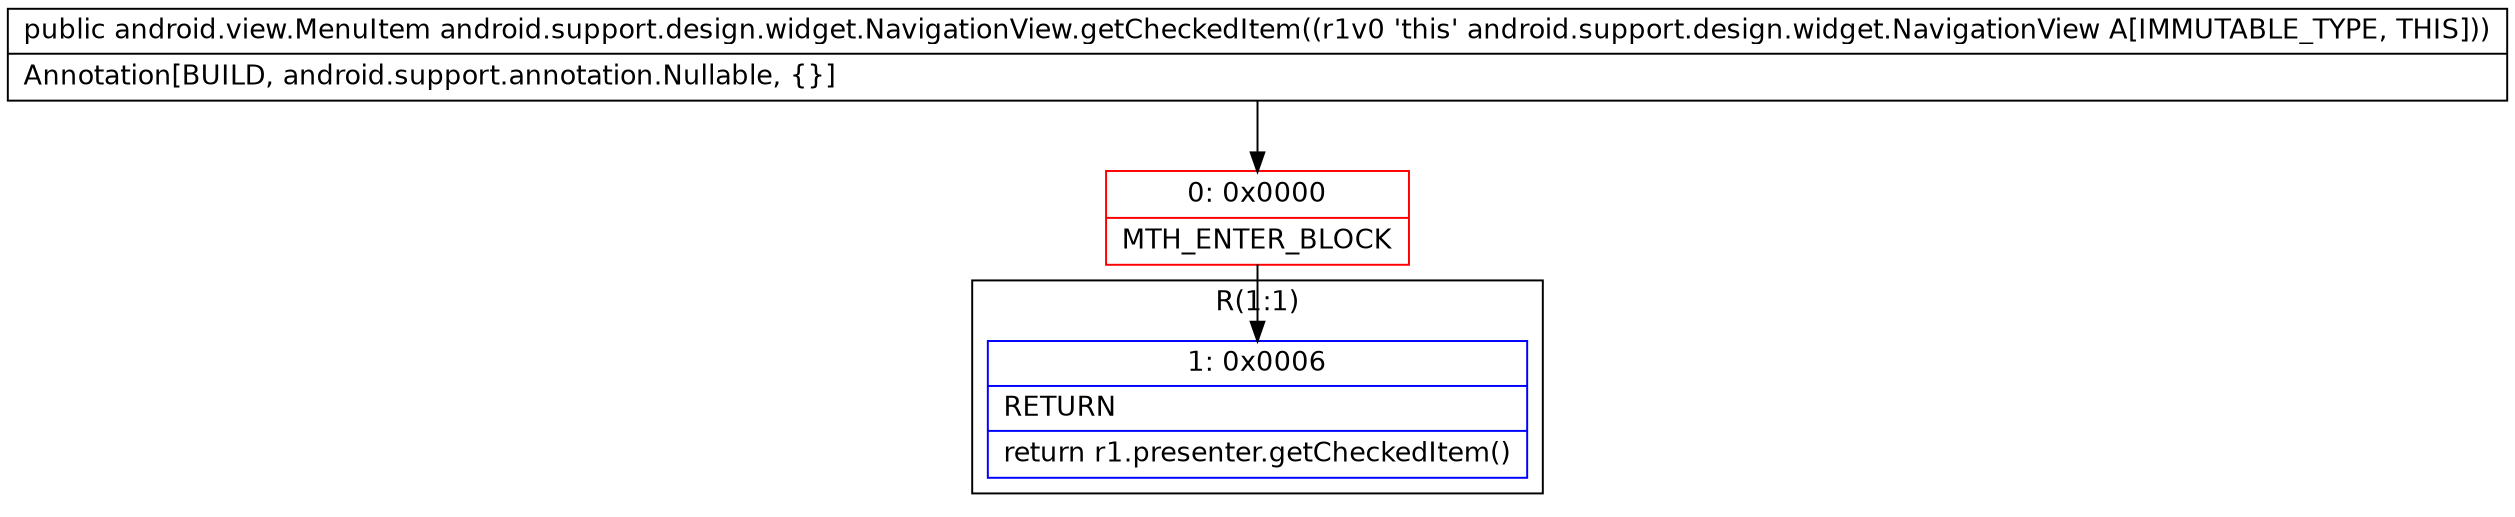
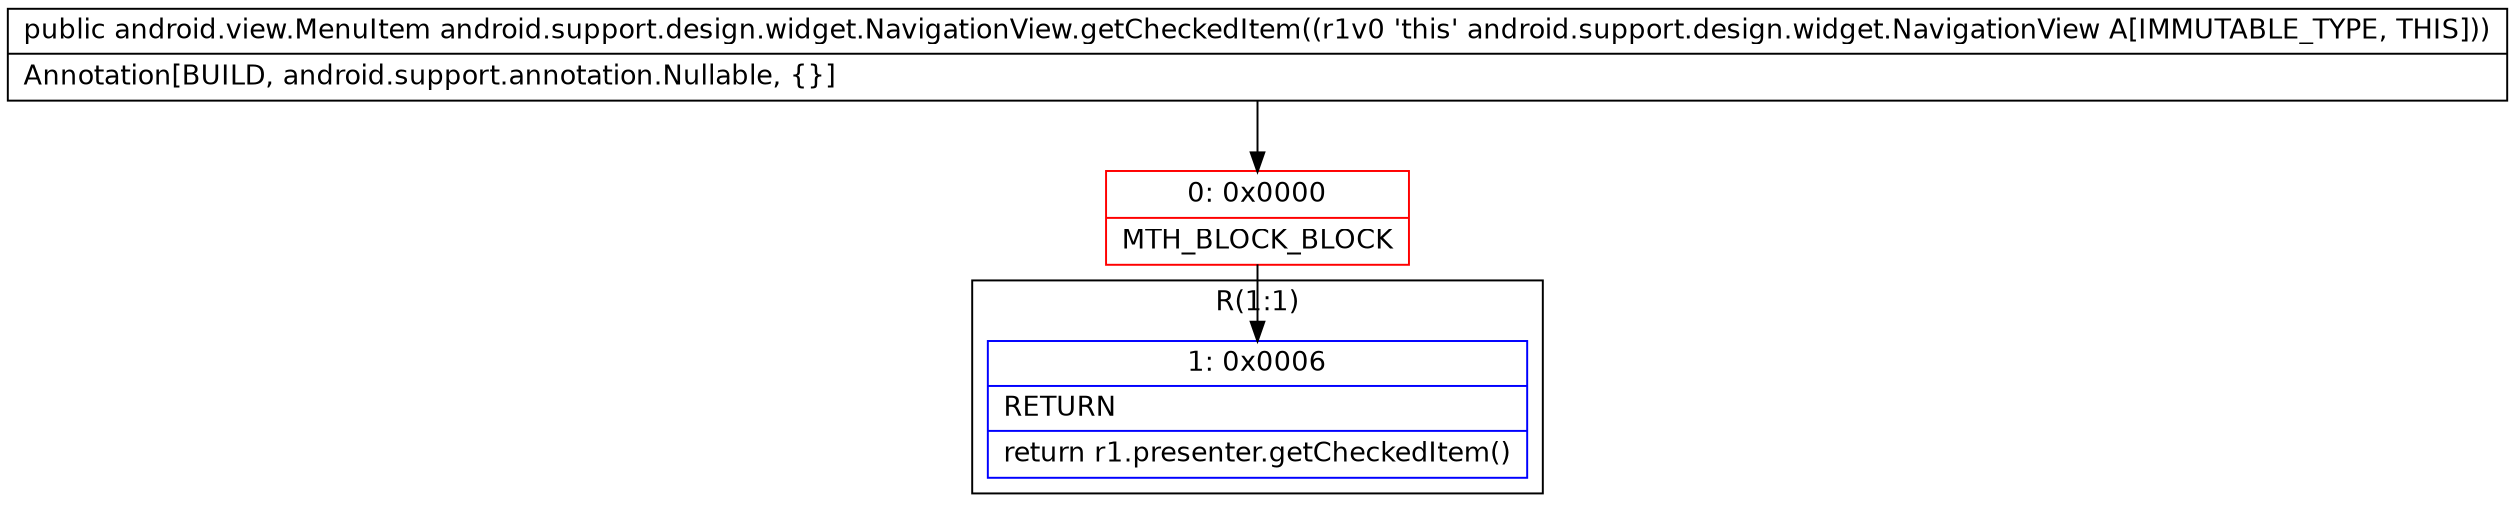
(1258, 240) -> (1258, 240)
